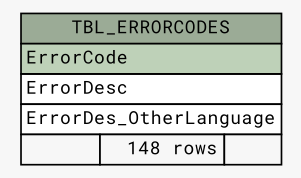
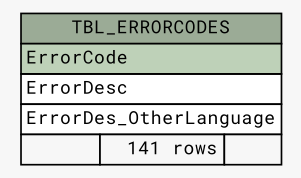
(173, 149) -> (173, 149)
